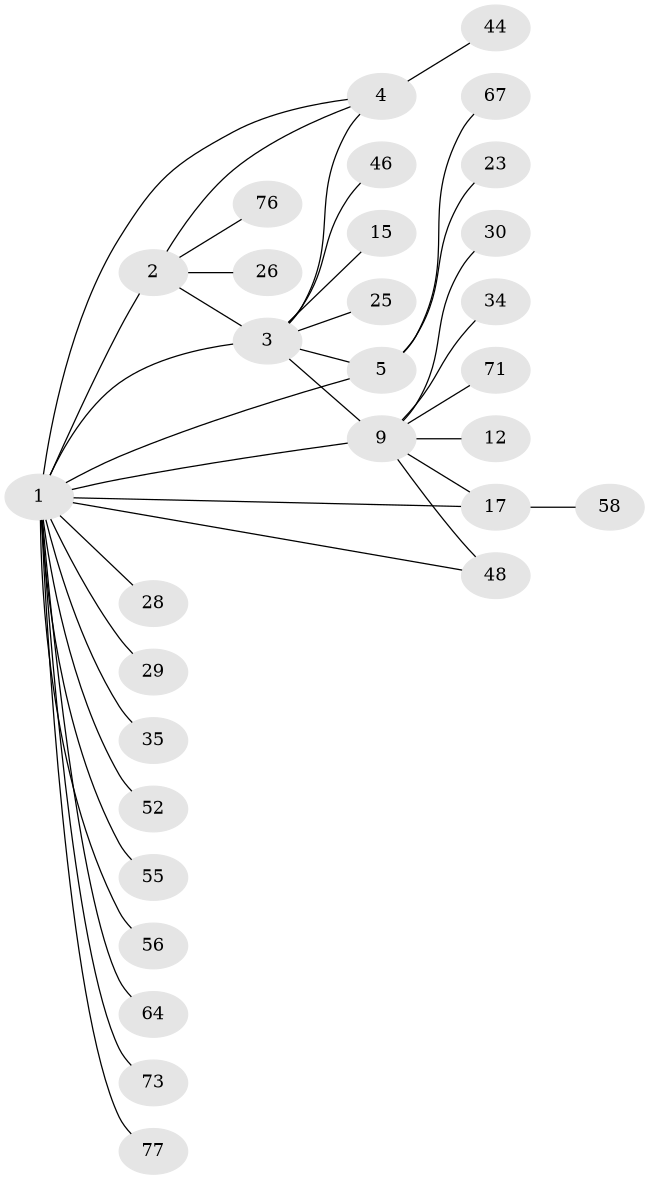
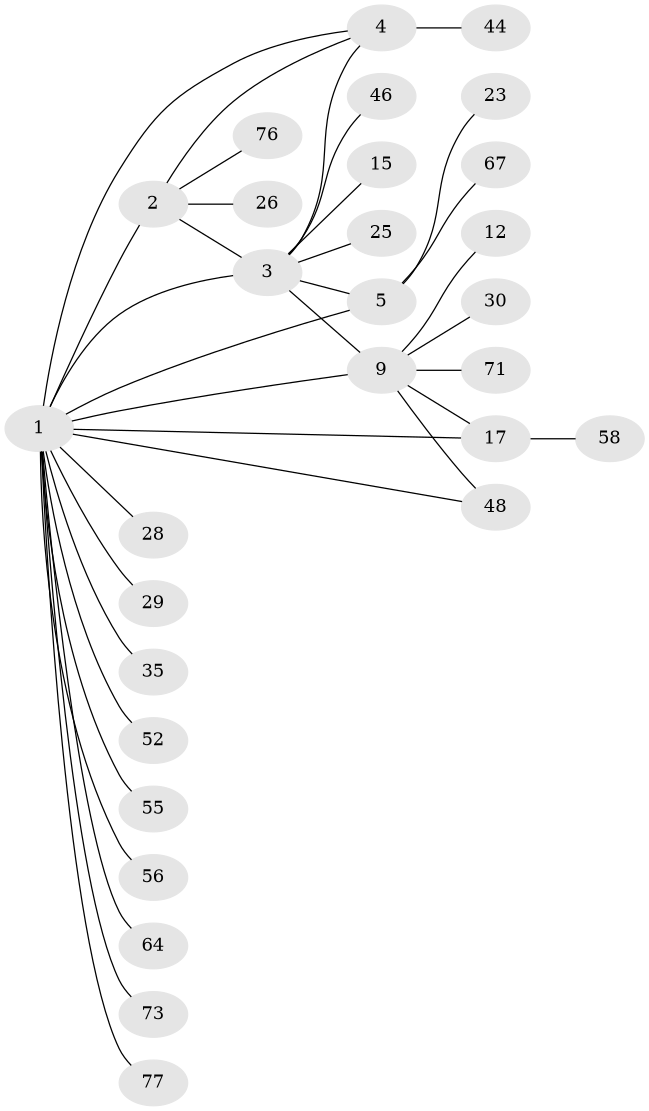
(496, 302) -> none
